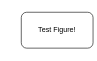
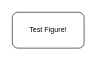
(57, 30) -> (48, 30)
